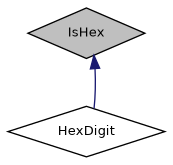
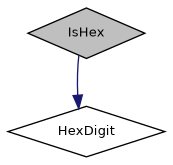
(95, 89) -> (78, 75)
